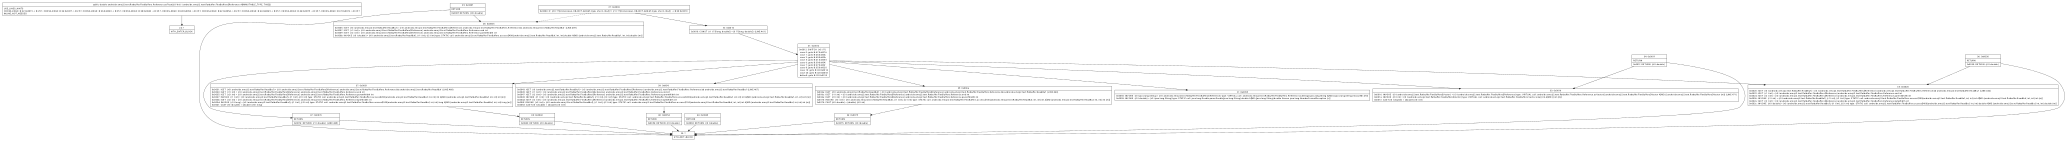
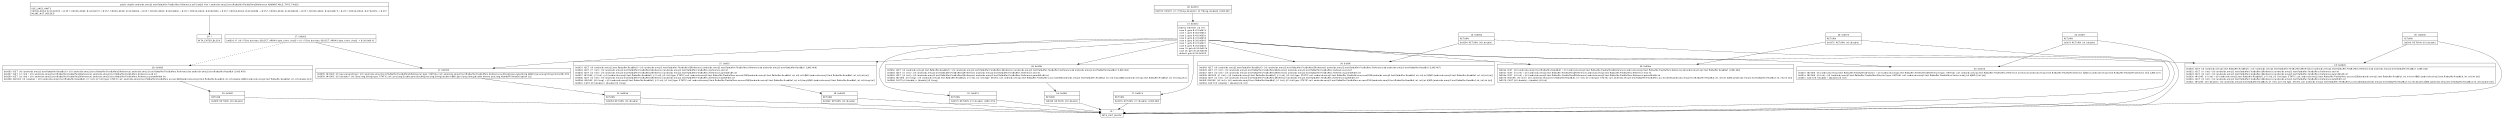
(477, 18) -> (194, 86)
(670, 19) -> (368, 55)
none -> (1037, 73)
none -> (622, 97)
none -> (973, 97)
(664, 109) -> (1425, 52)
(897, 110) -> (1768, 52)
